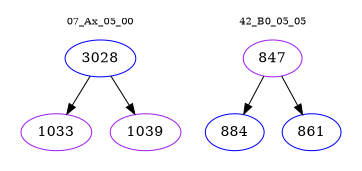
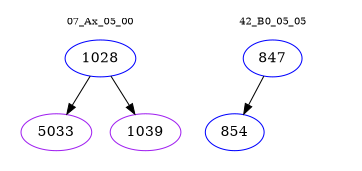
(100, 58) -> (100, 58)
(273, 58) -> (273, 58)
(56, 132) -> (56, 132)
(235, 132) -> (235, 132)
(312, 132) -> none
